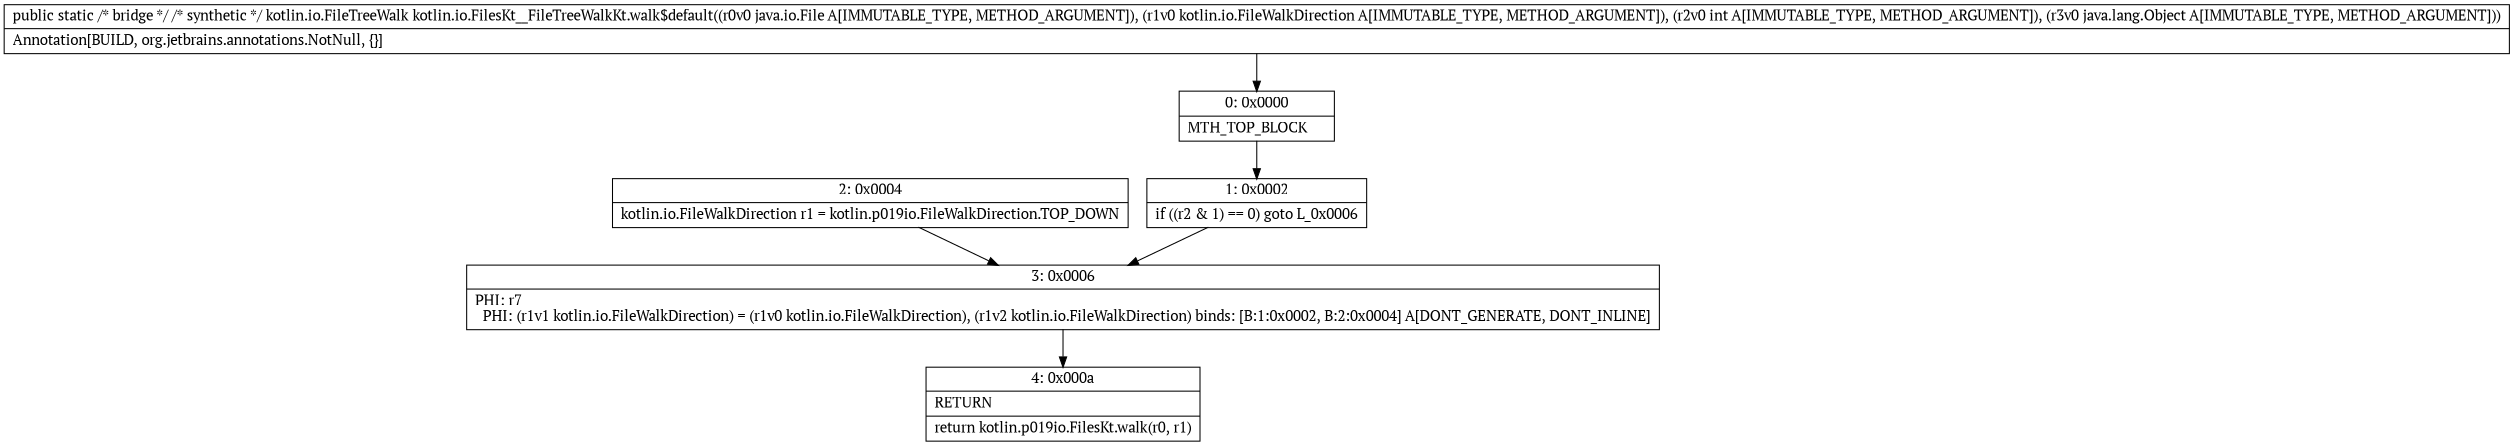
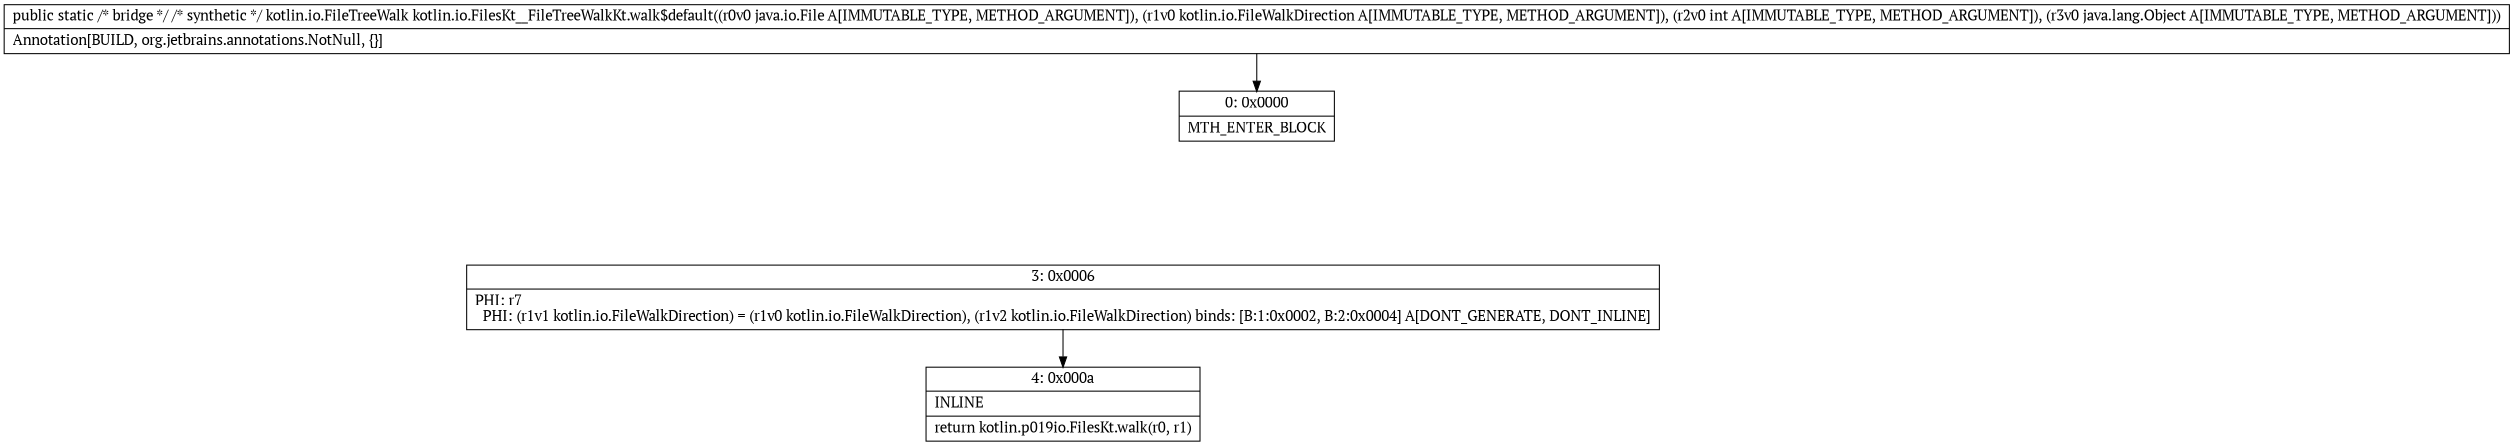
(1247, 128) -> (1257, 128)
(870, 203) -> none
(1257, 203) -> none
(964, 403) -> (959, 403)
